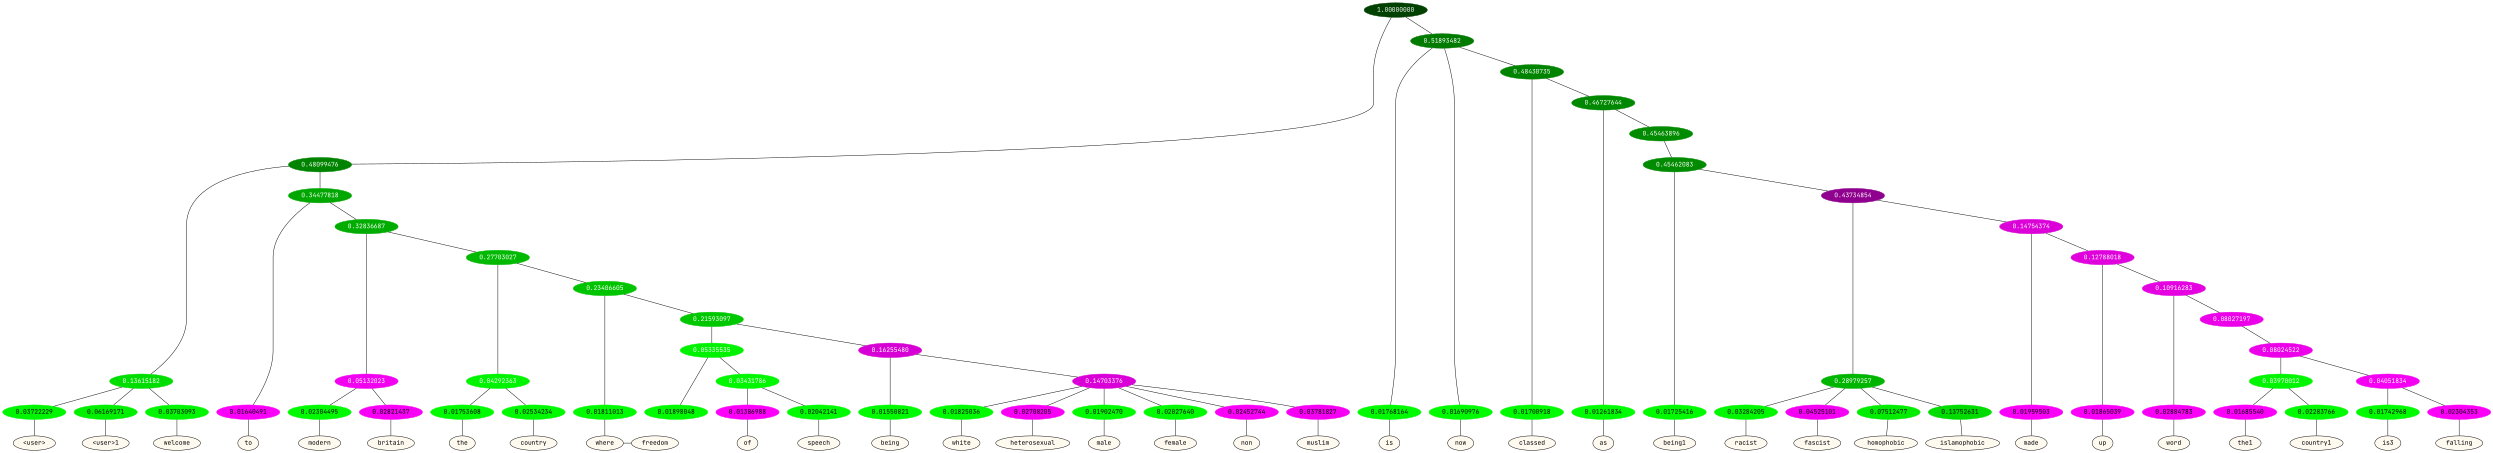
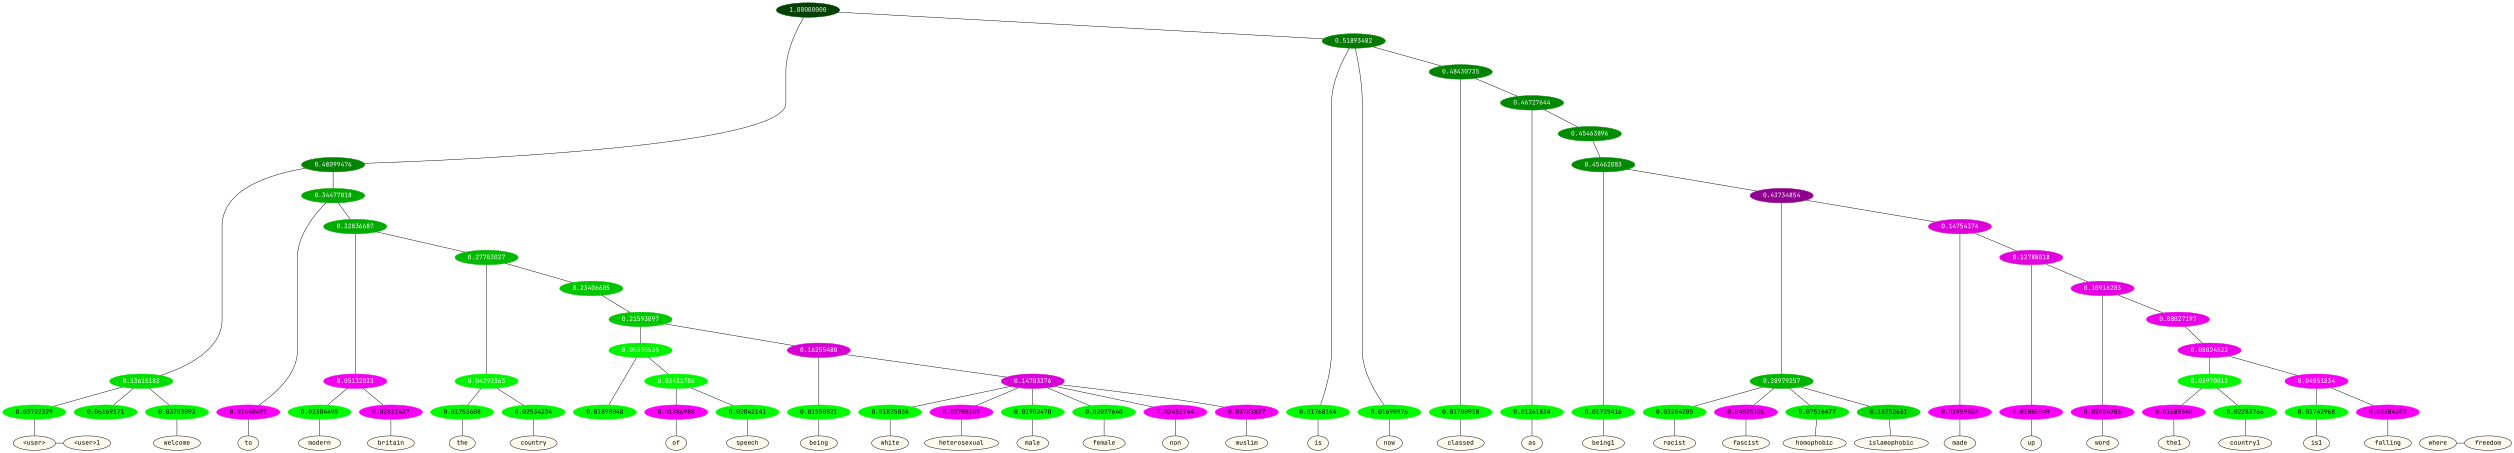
(605, 412) -> none
(1889, 412) -> (1817, 412)
(2103, 412) -> (2031, 412)
(106, 428) -> (60, 443)
(2388, 443) -> (2317, 443)
